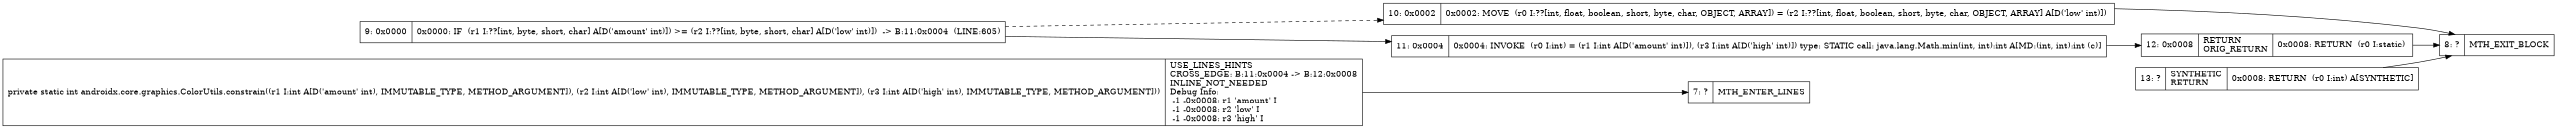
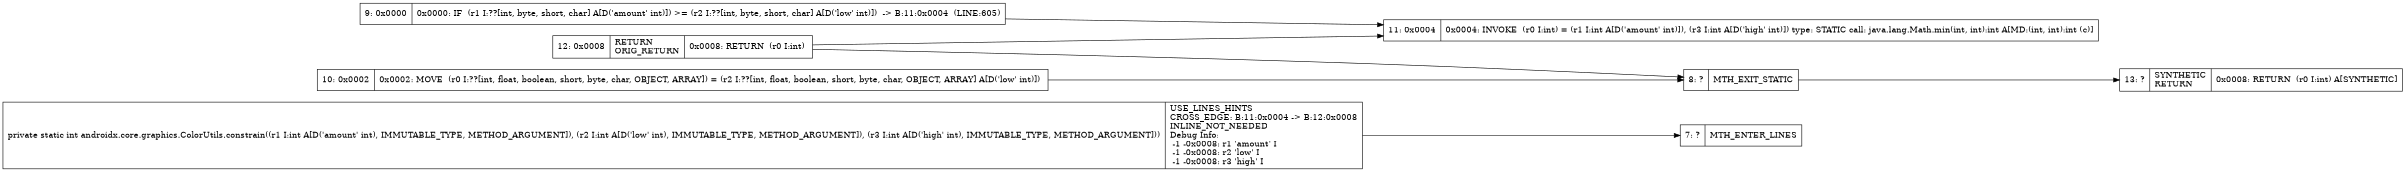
(1191, 23) -> none
(2343, 45) -> (748, 47)
(2509, 45) -> (1753, 80)
(2121, 46) -> (1095, 40)
(2414, 63) -> (1956, 80)
